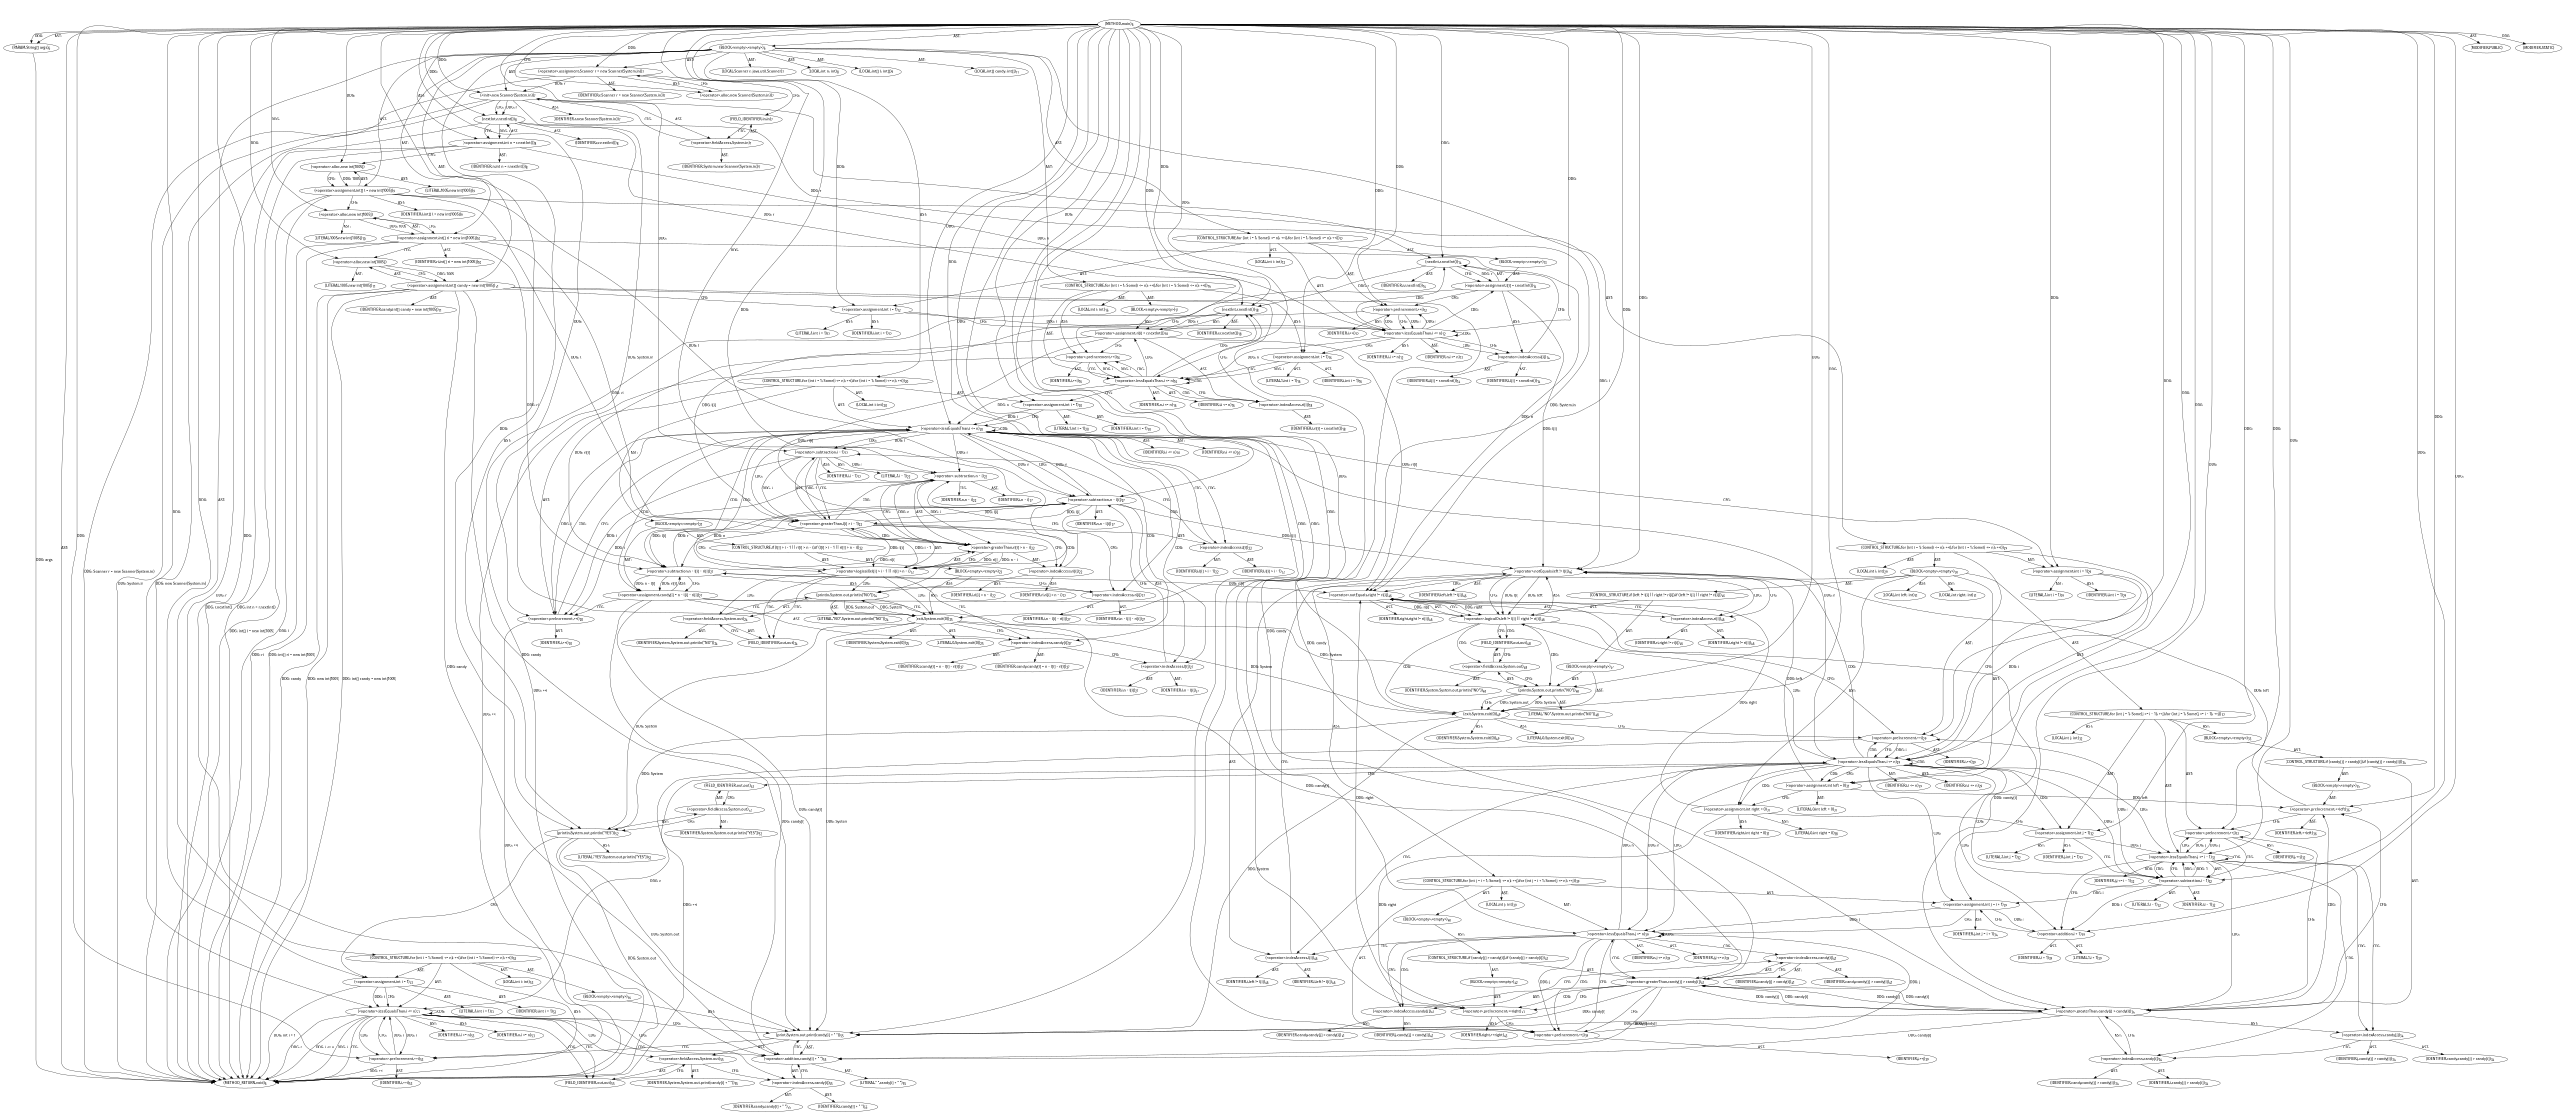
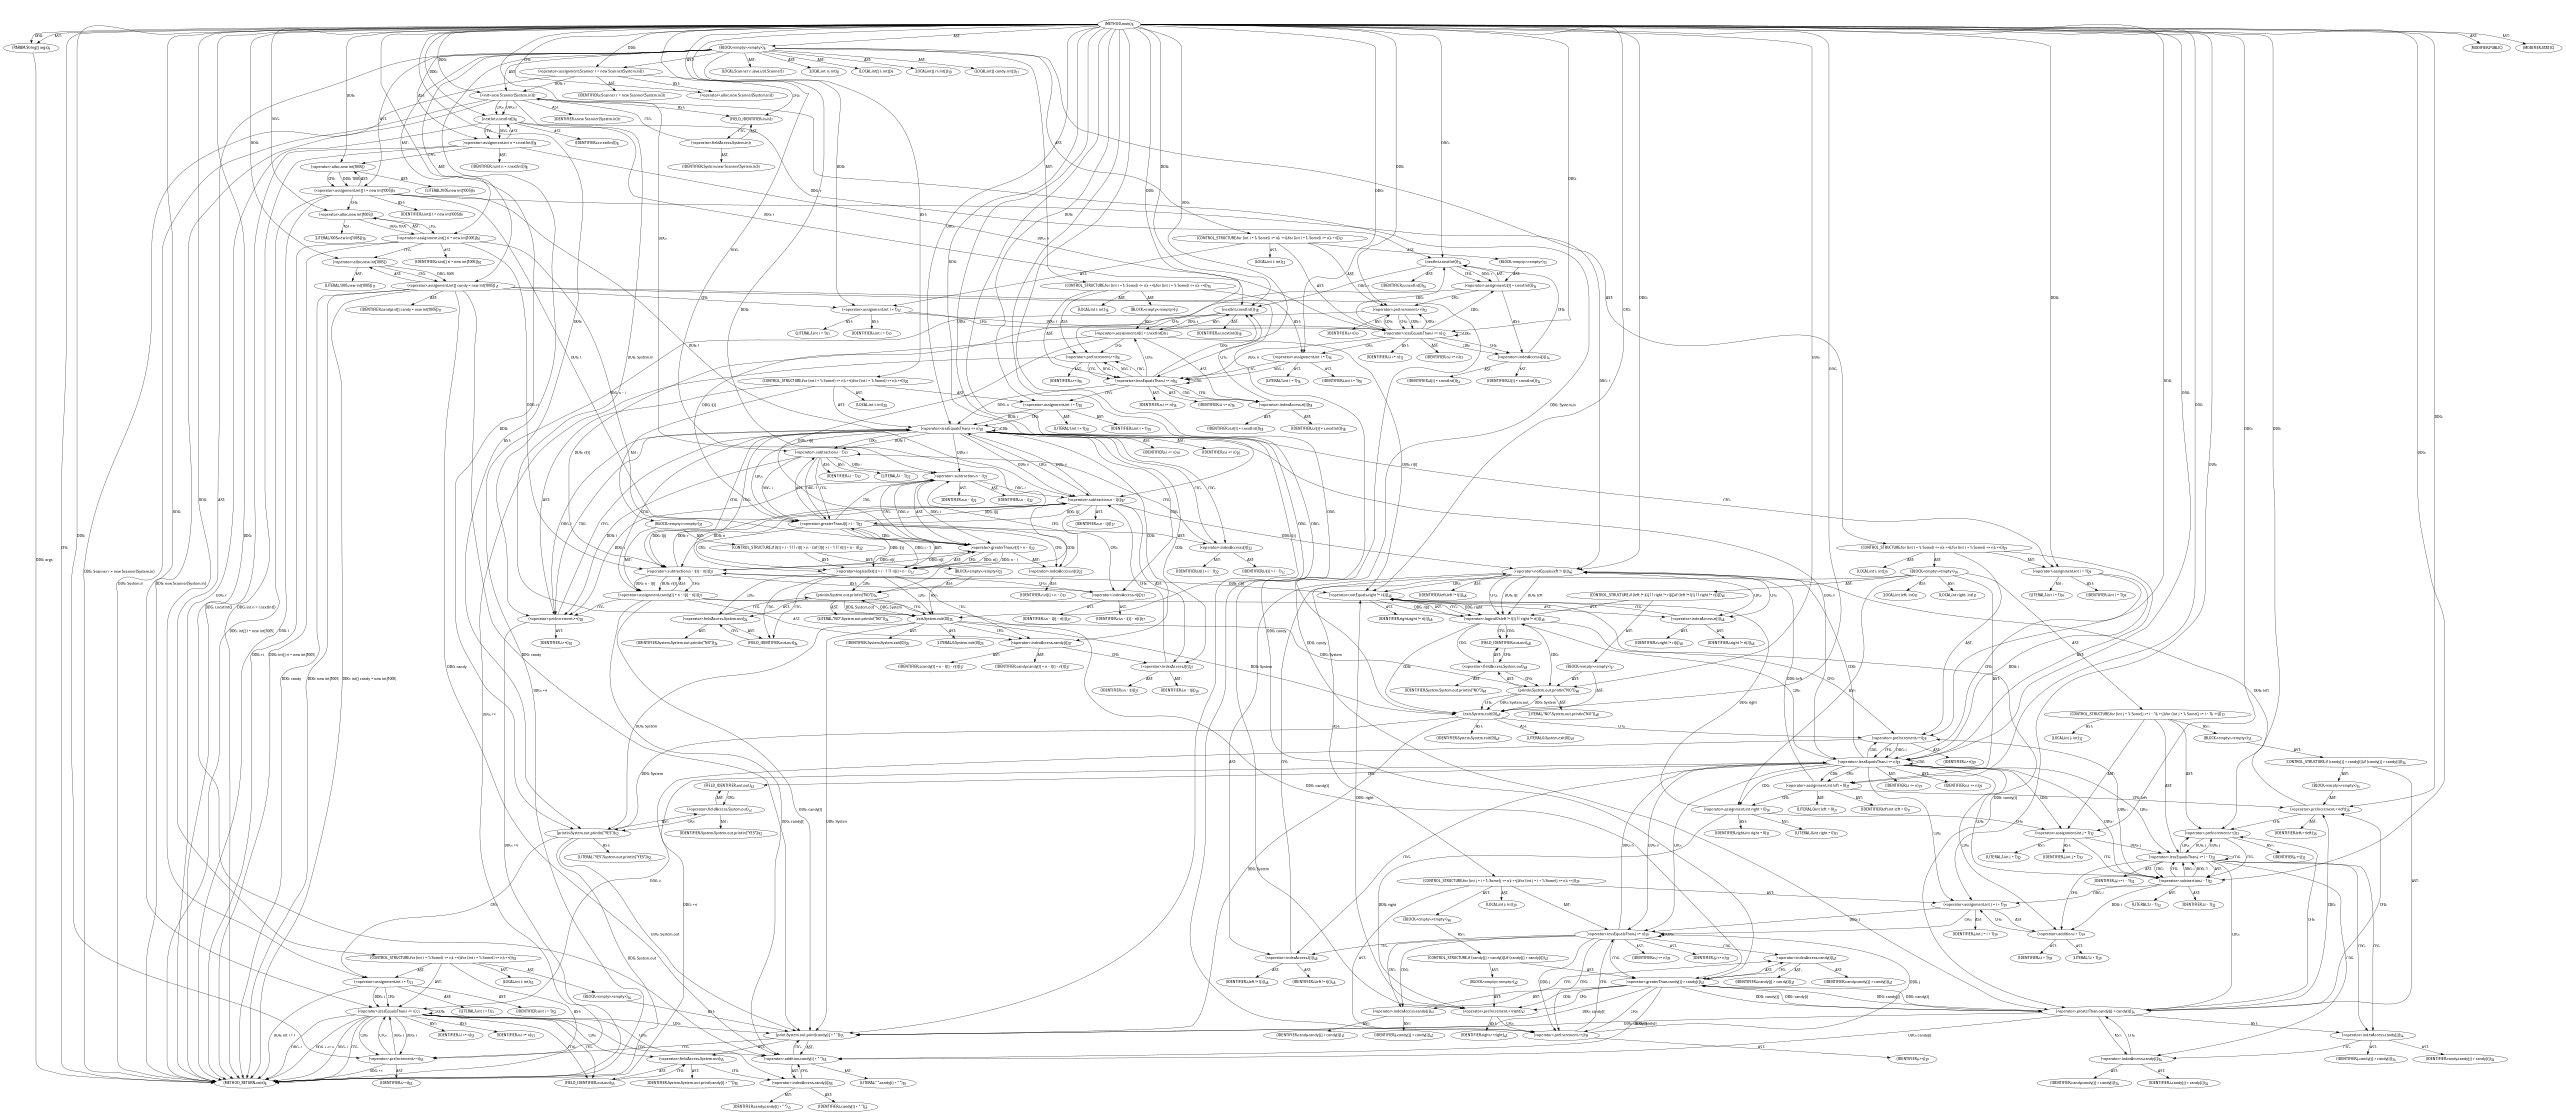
(2434, 35) -> none
(2507, 36) -> (2507, 36)
(2290, 46) -> none
none -> (933, 72)
(681, 82) -> none
(631, 105) -> (633, 105)
(1228, 252) -> none
(1628, 310) -> (1628, 310)
(1167, 333) -> (1167, 333)
(618, 393) -> (618, 393)
(1544, 414) -> none
none -> (1235, 429)
(1338, 479) -> none
(964, 488) -> (964, 488)
none -> (1019, 491)
(1031, 500) -> (1031, 500)
(65, 548) -> (65, 548)
none -> (889, 562)
(973, 596) -> none
(1553, 601) -> none
(1144, 619) -> (1144, 619)
(1197, 690) -> (1197, 690)
(2140, 798) -> (2140, 798)
(1768, 809) -> (1768, 809)
none -> (1886, 810)
(1836, 833) -> (1836, 833)
(2149, 869) -> (2149, 869)
(2019, 920) -> (2019, 920)
(1996, 934) -> (1996, 934)
(1523, 1011) -> (1523, 1011)
